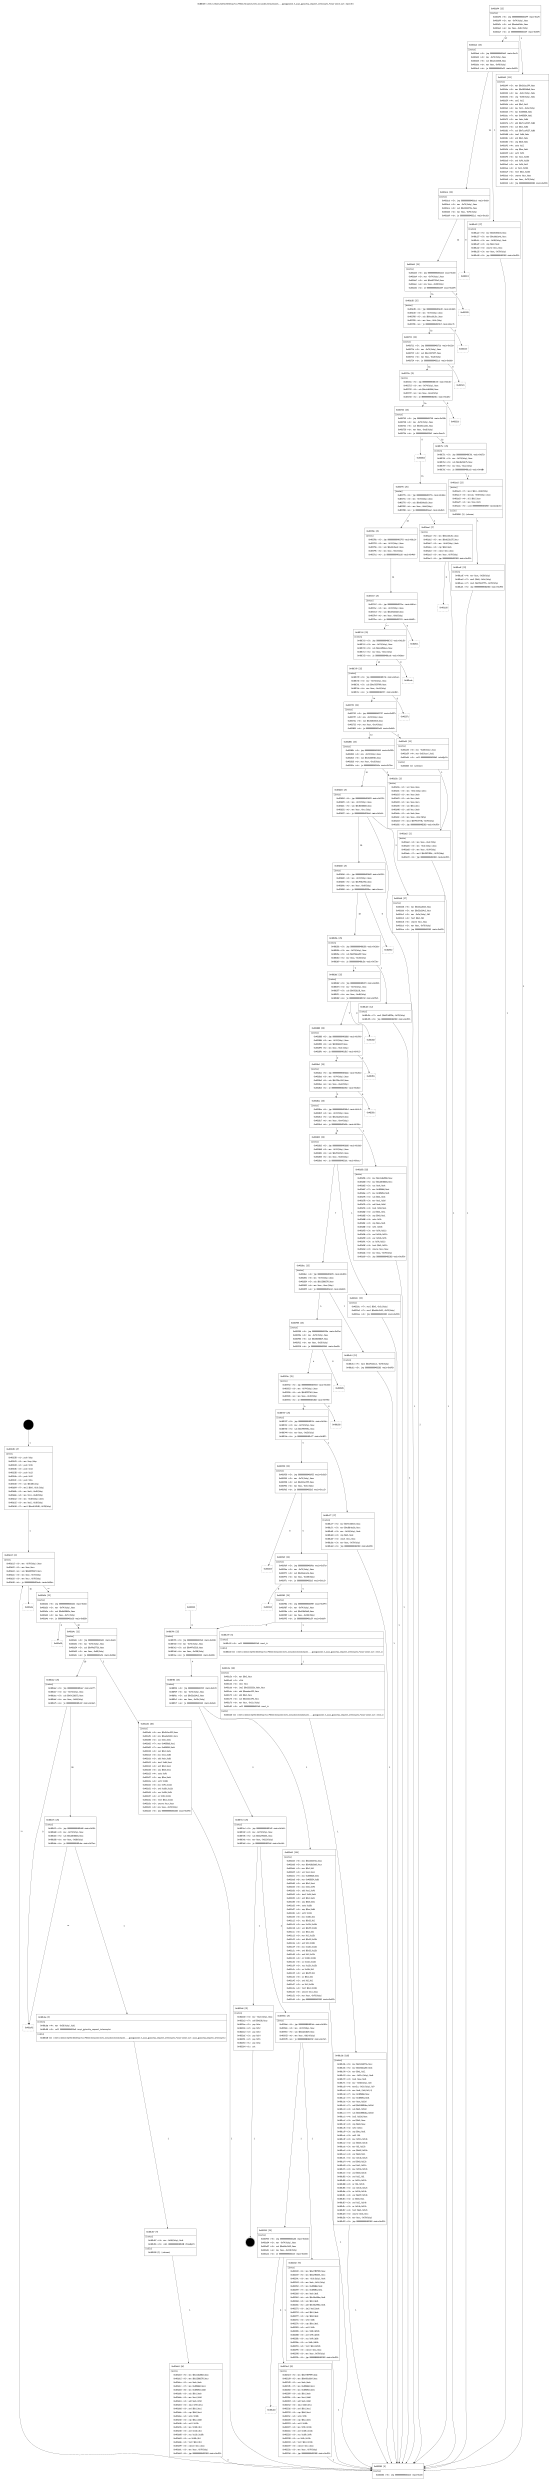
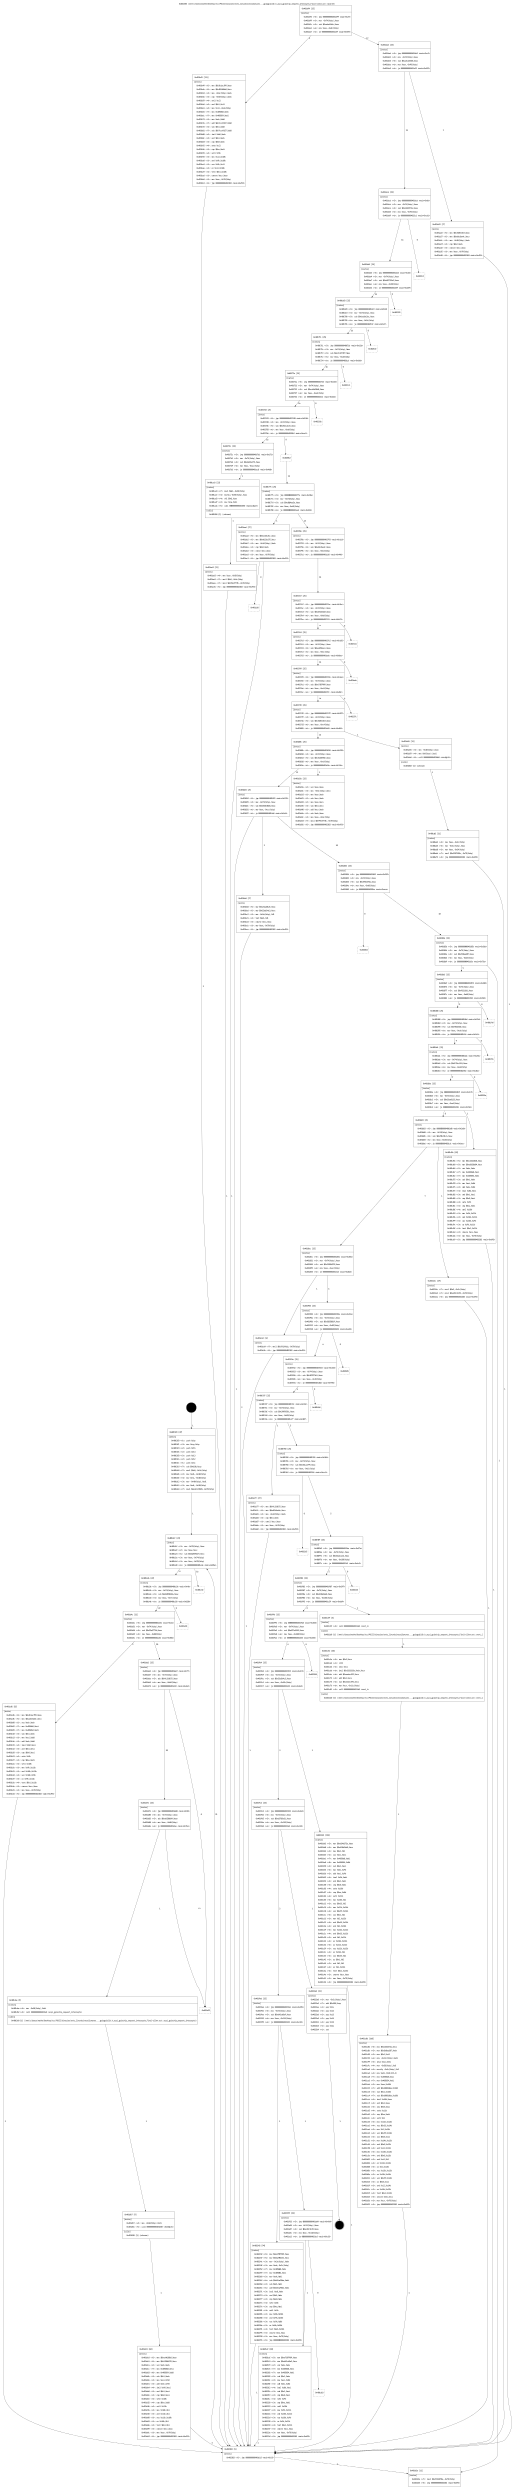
(191, 1619) -> (308, 1655)
(408, 1741) -> (341, 2465)
